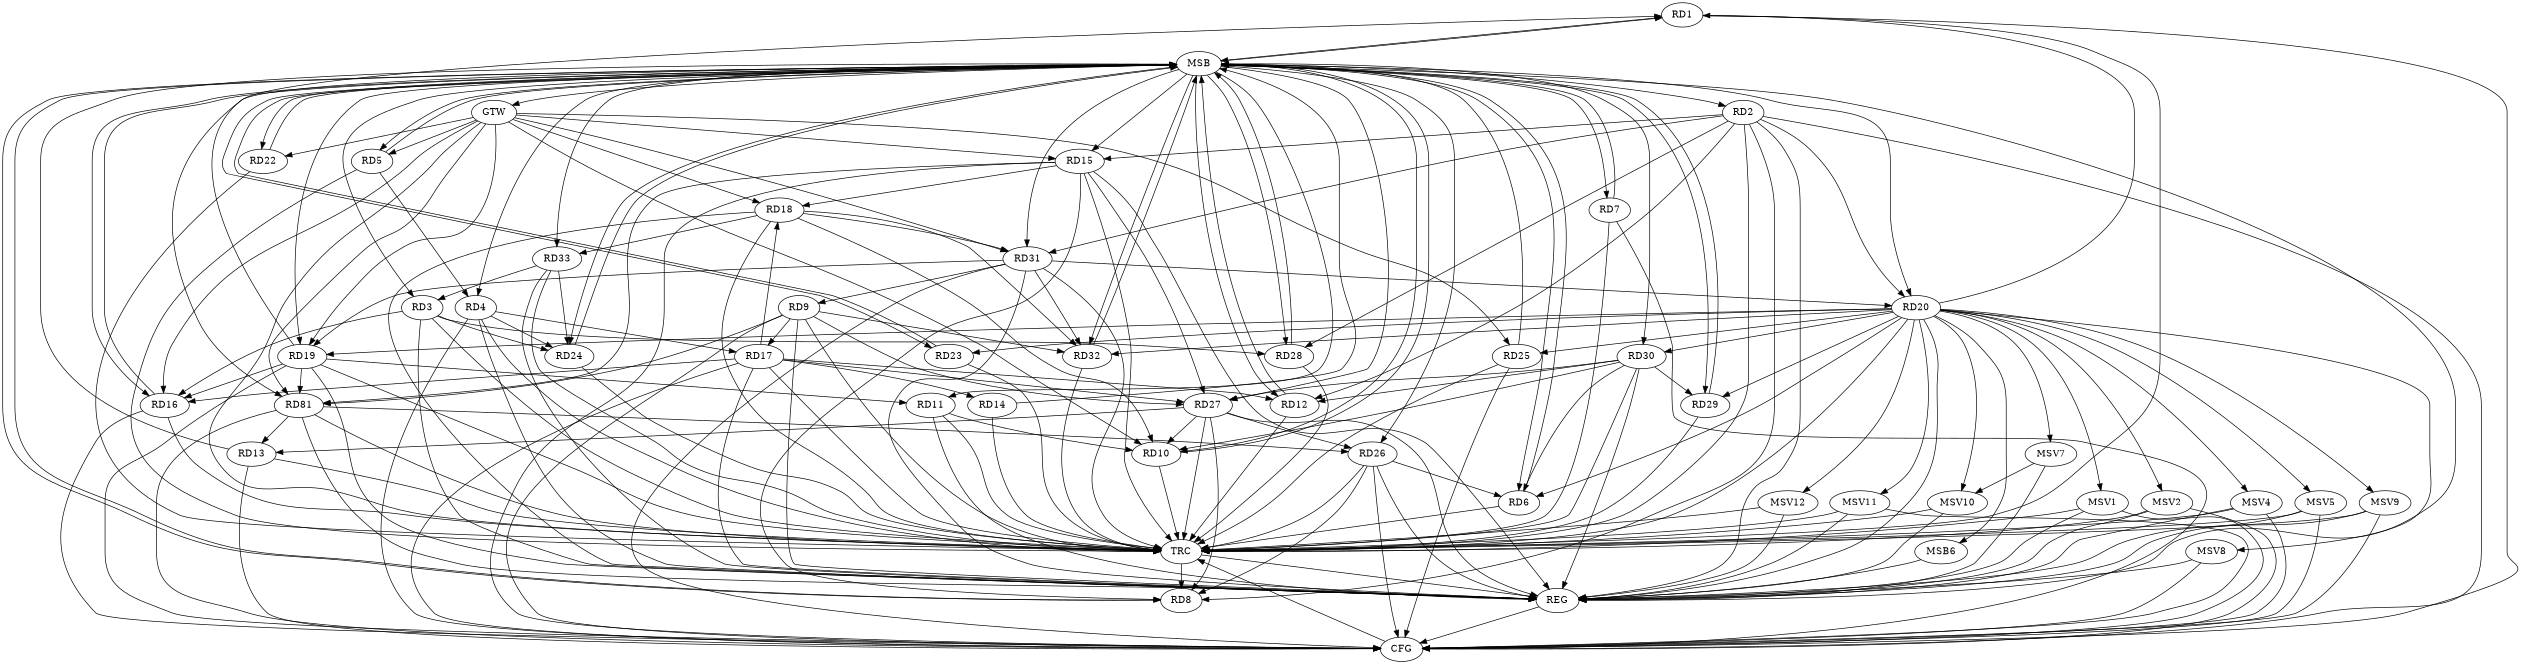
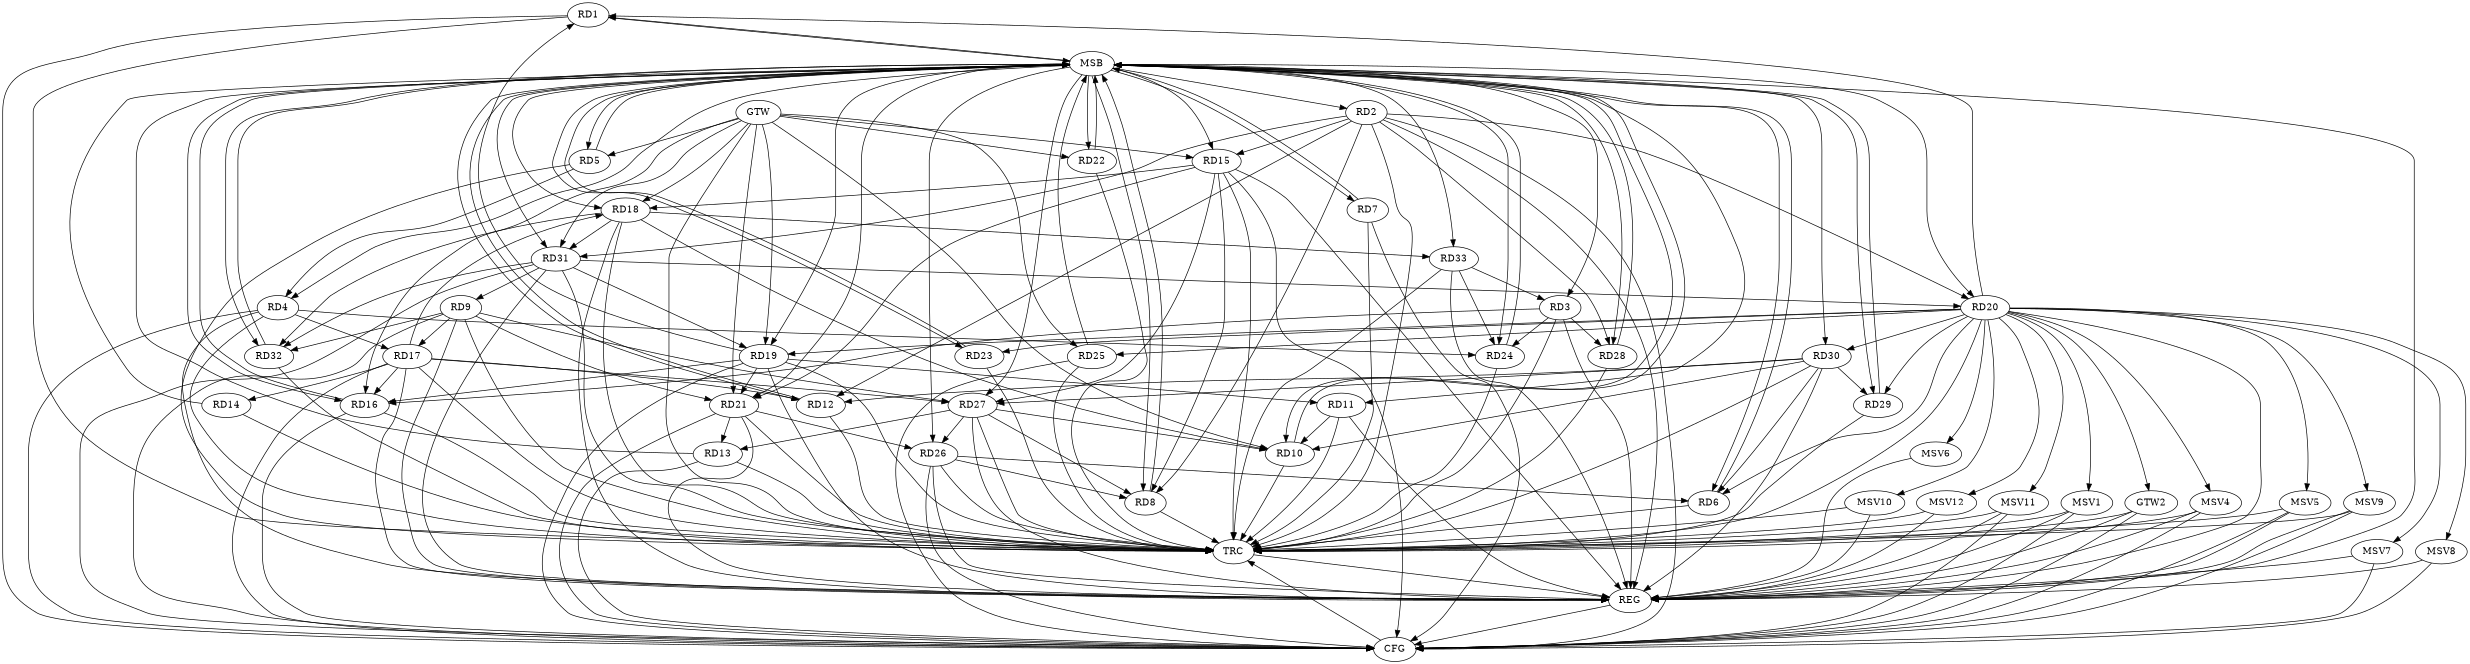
(847, 76) -> (719, 79)
(1505, 330) -> none
(299, 405) -> (734, 405)
(2010, 475) -> (1913, 639)
(2167, 503) -> (2151, 503)
(1941, 552) -> (1936, 454)
(1181, 569) -> (1186, 526)
